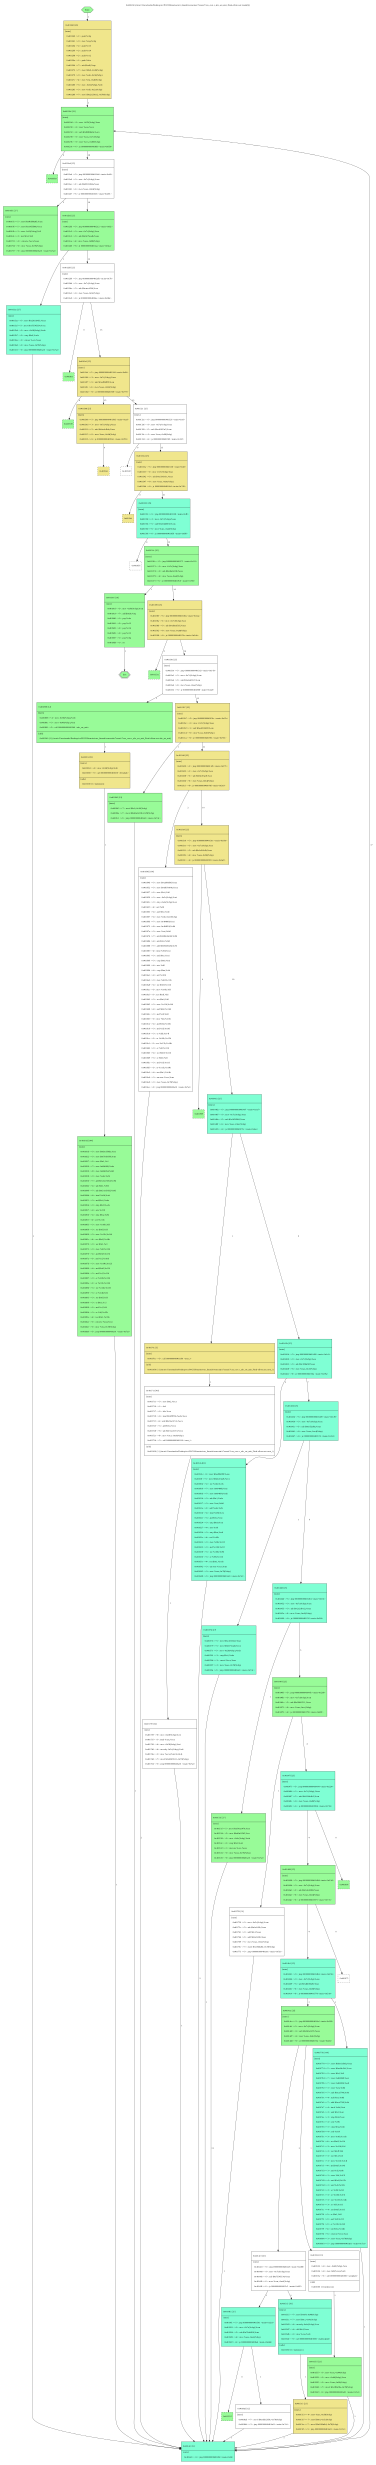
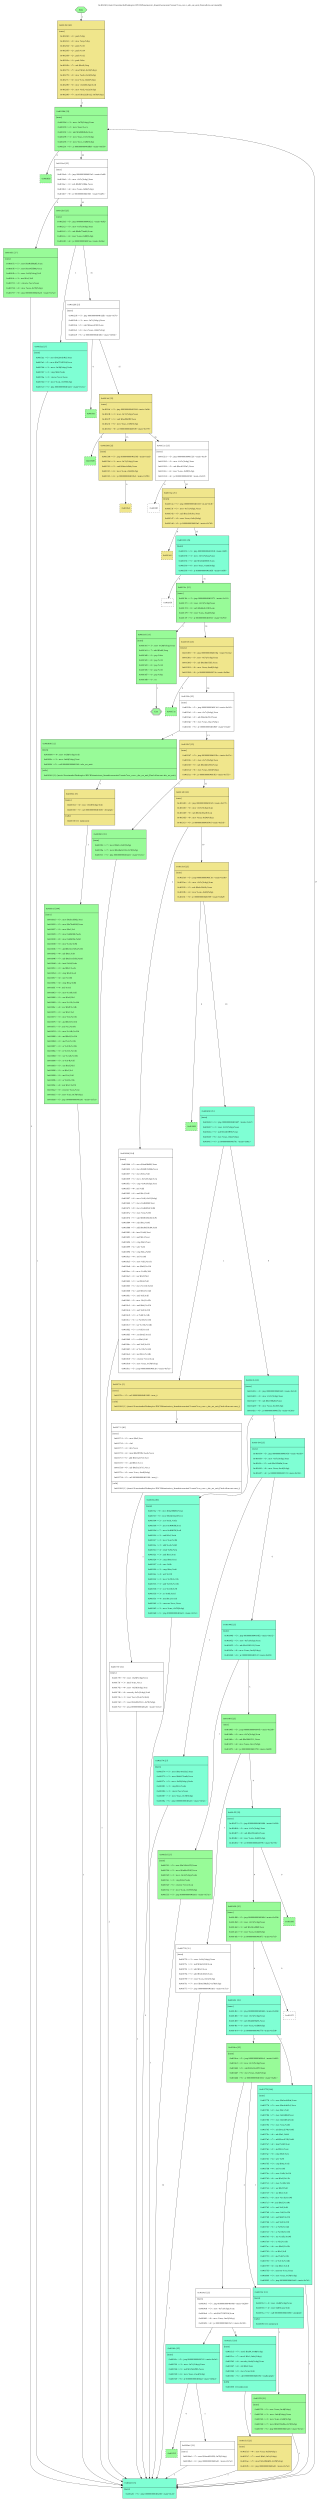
none -> (31, 1429)
(334, 2271) -> (278, 2308)
